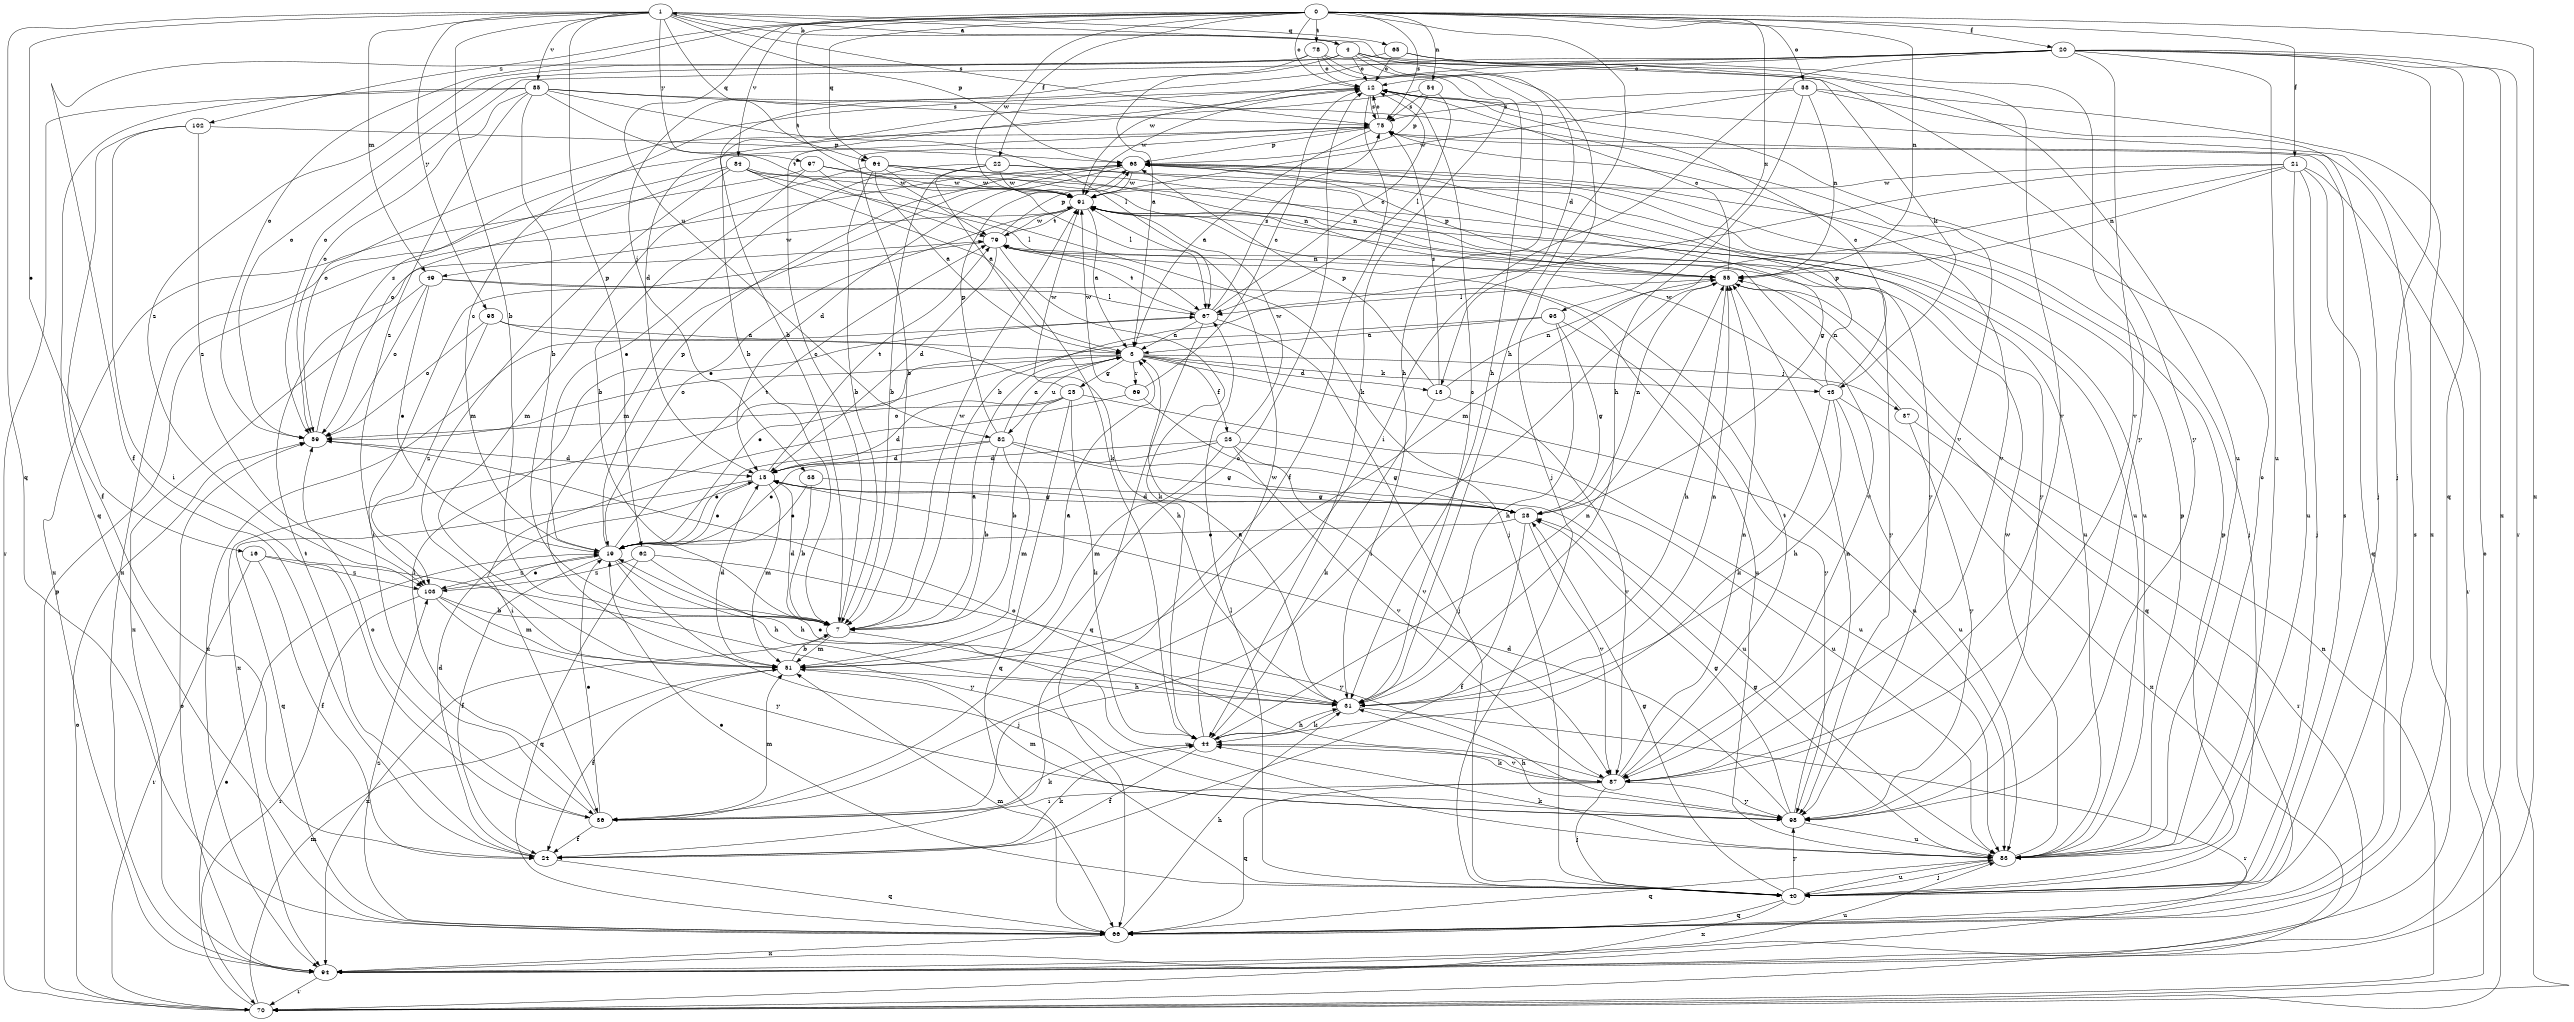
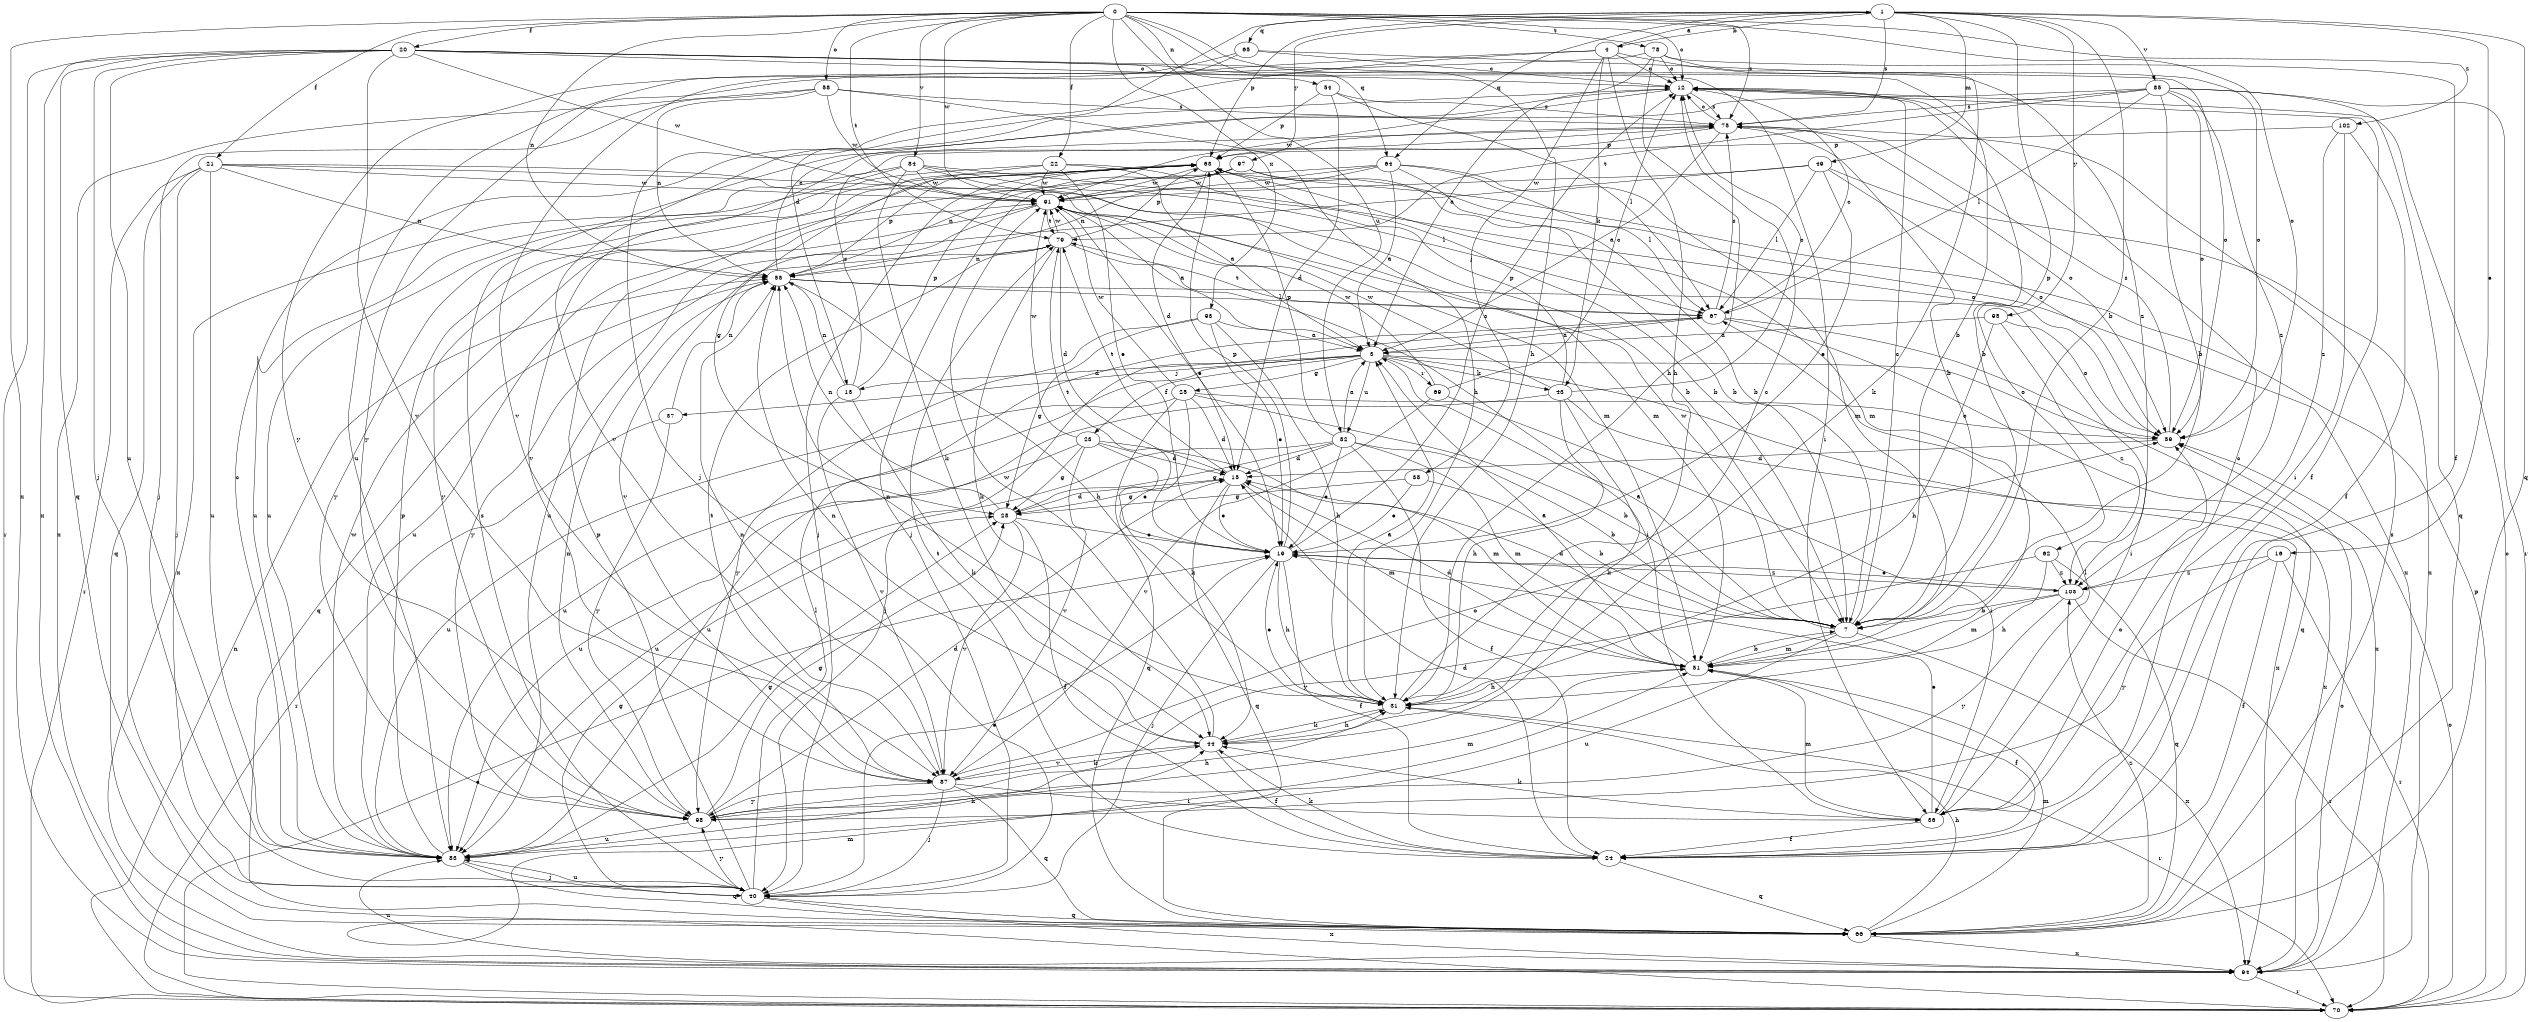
(775, 234) -> (1455, 183)
none -> (1487, 650)
